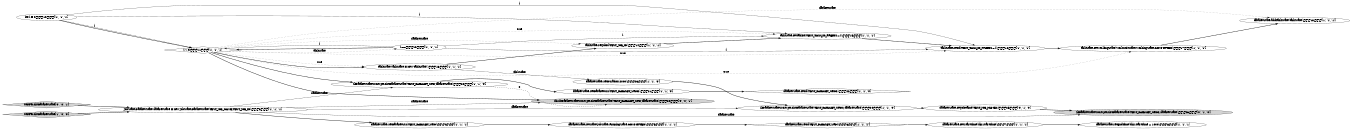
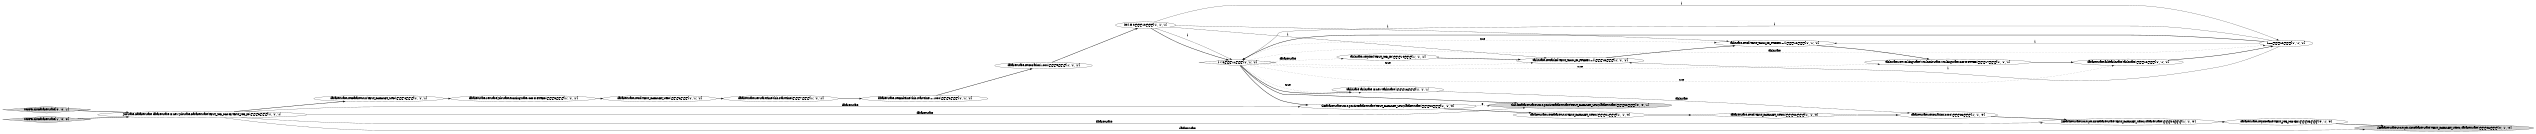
none -> (1717, 5)
(827, 8) -> (1681, 80)
none -> (2220, 55)
(509, 58) -> none
none -> (1044, 66)
none -> (1877, 115)
(827, 125) -> (660, 99)
